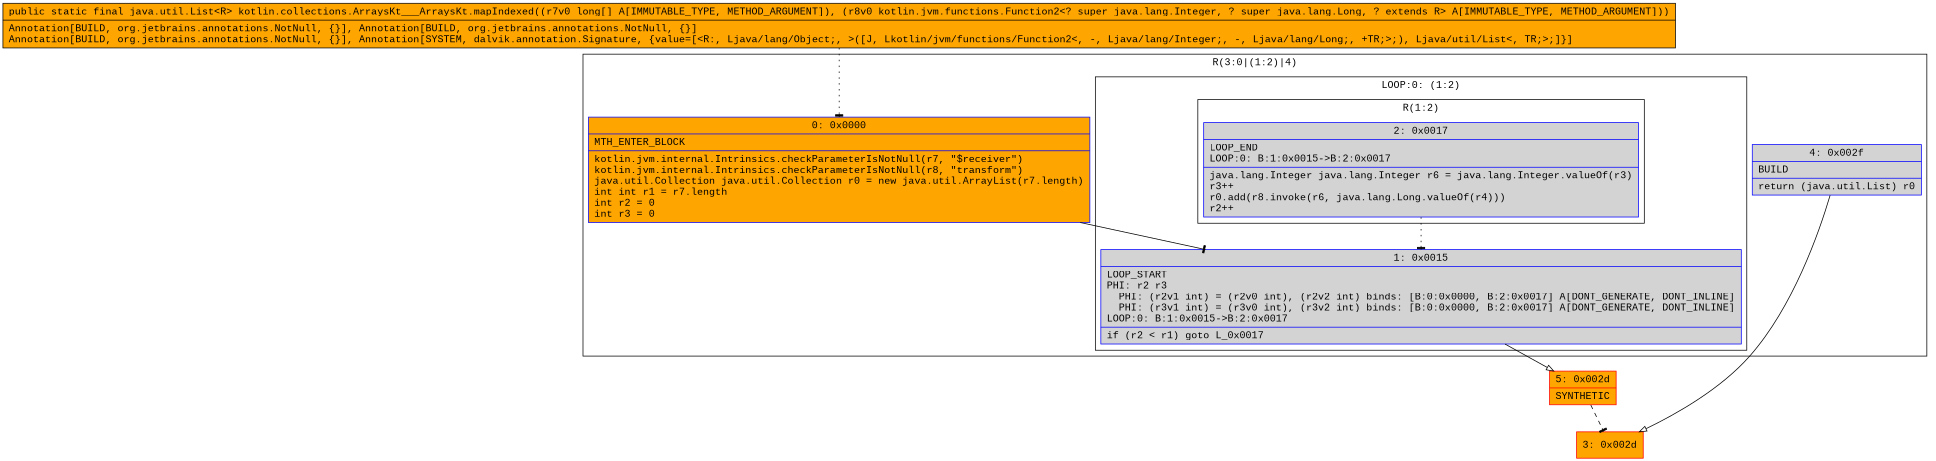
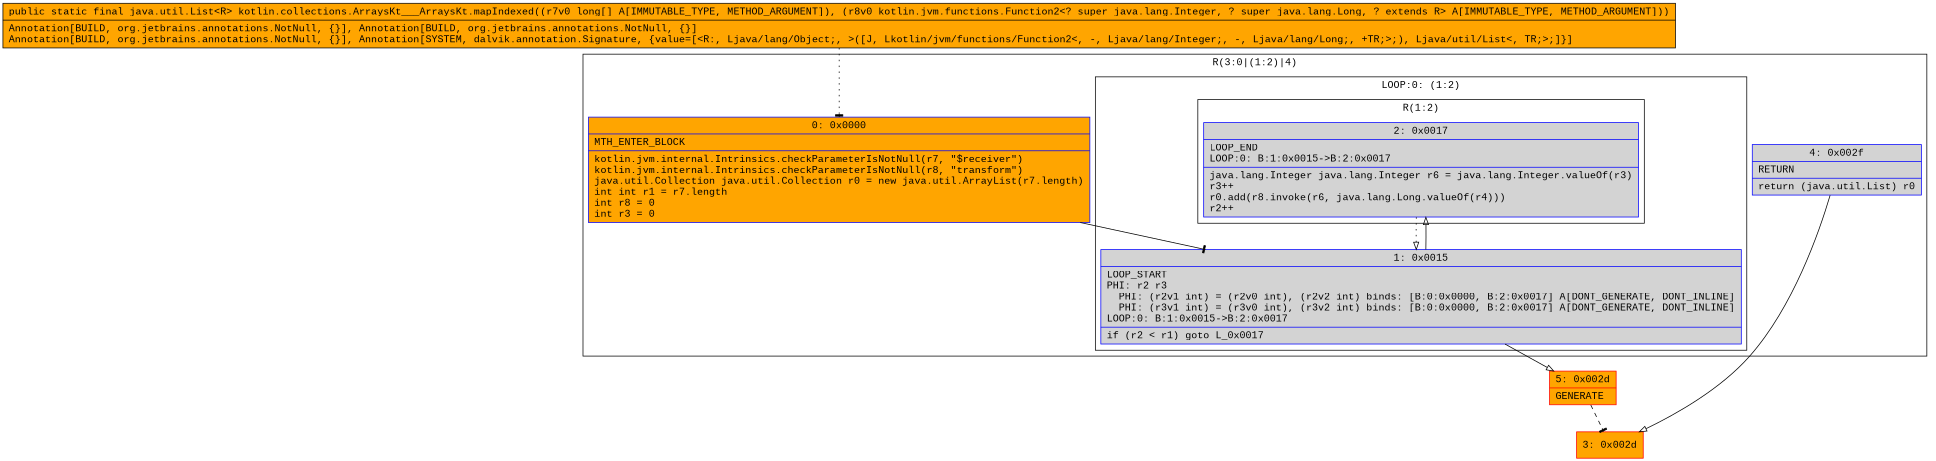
(1774, 169) -> (1776, 169)
(625, 203) -> (625, 203)
(1421, 232) -> (1416, 230)
none -> (1426, 237)
(1583, 396) -> (1580, 396)
